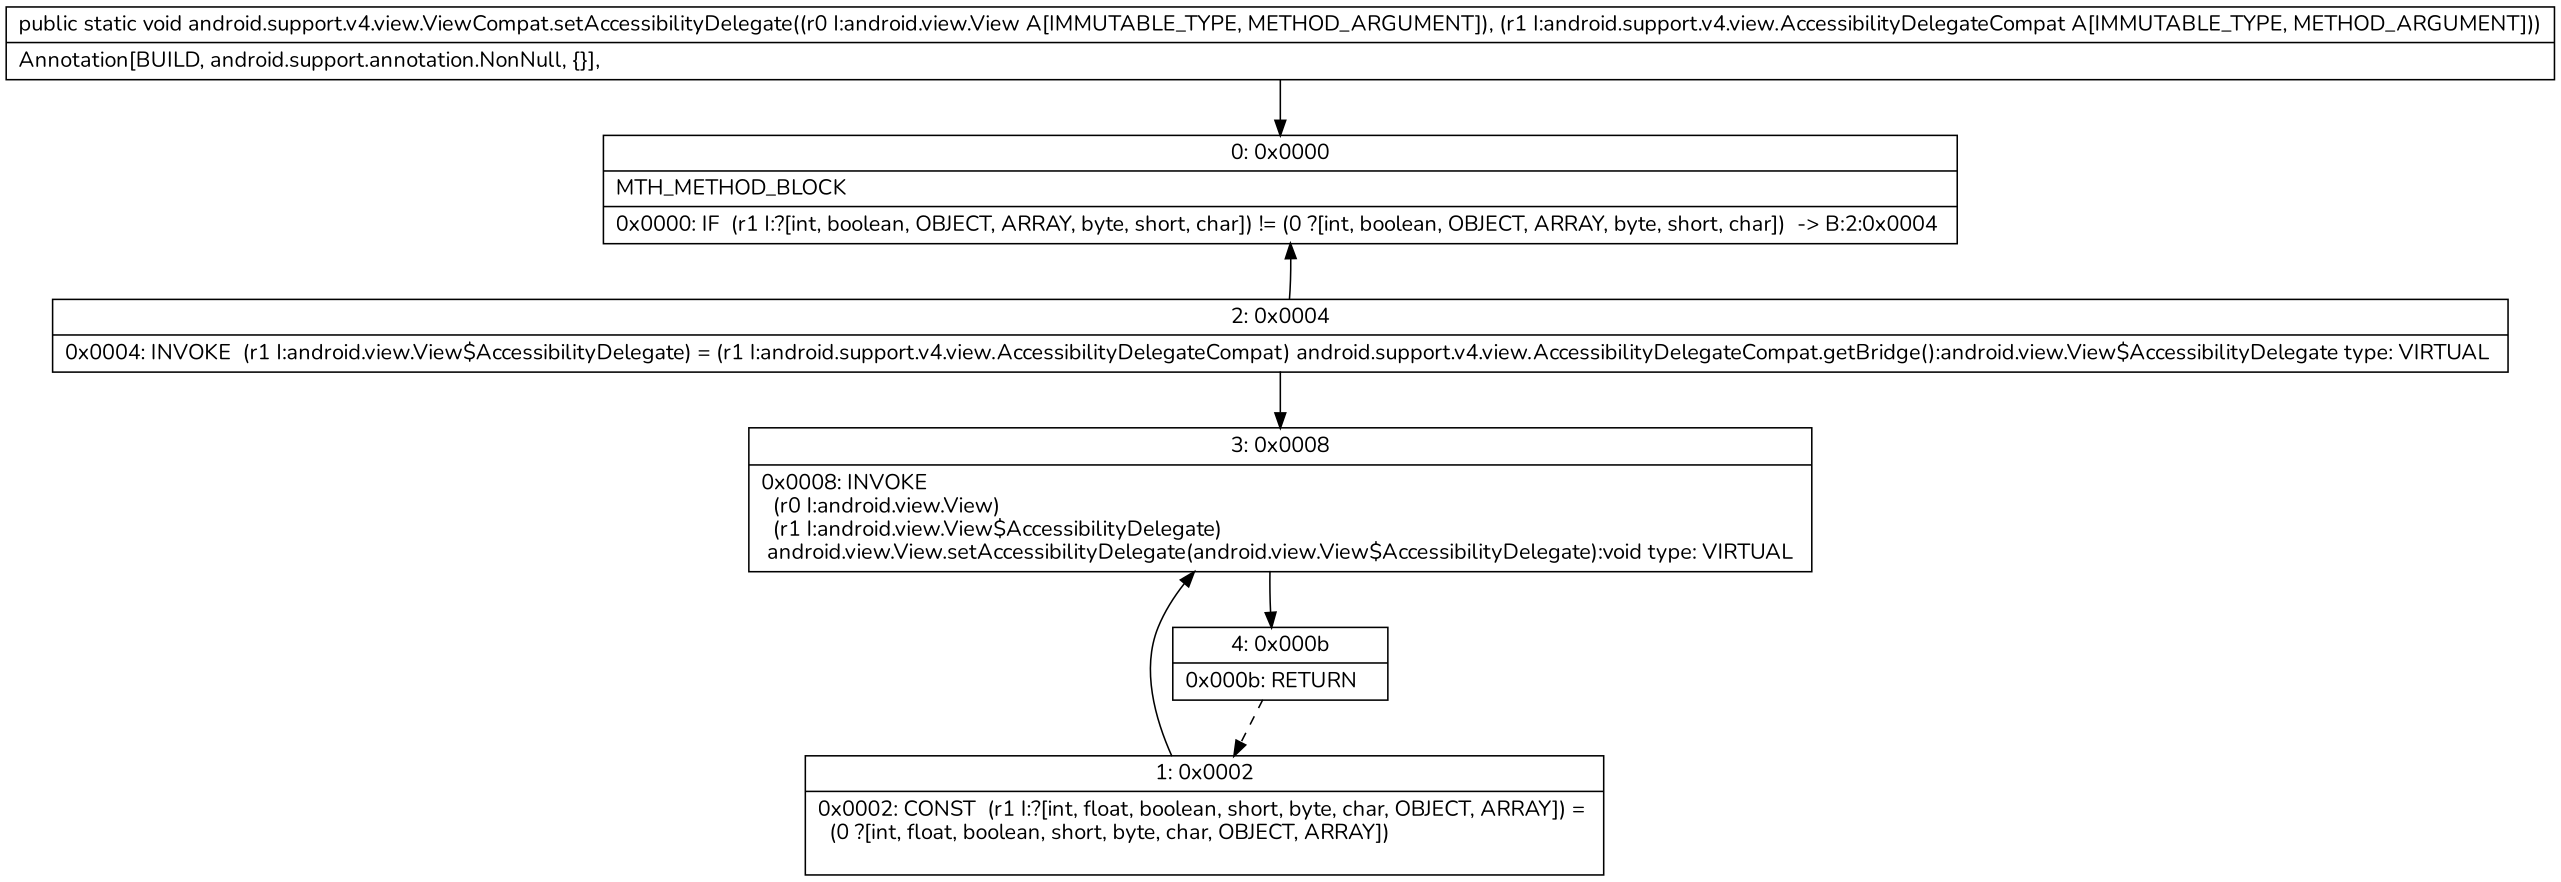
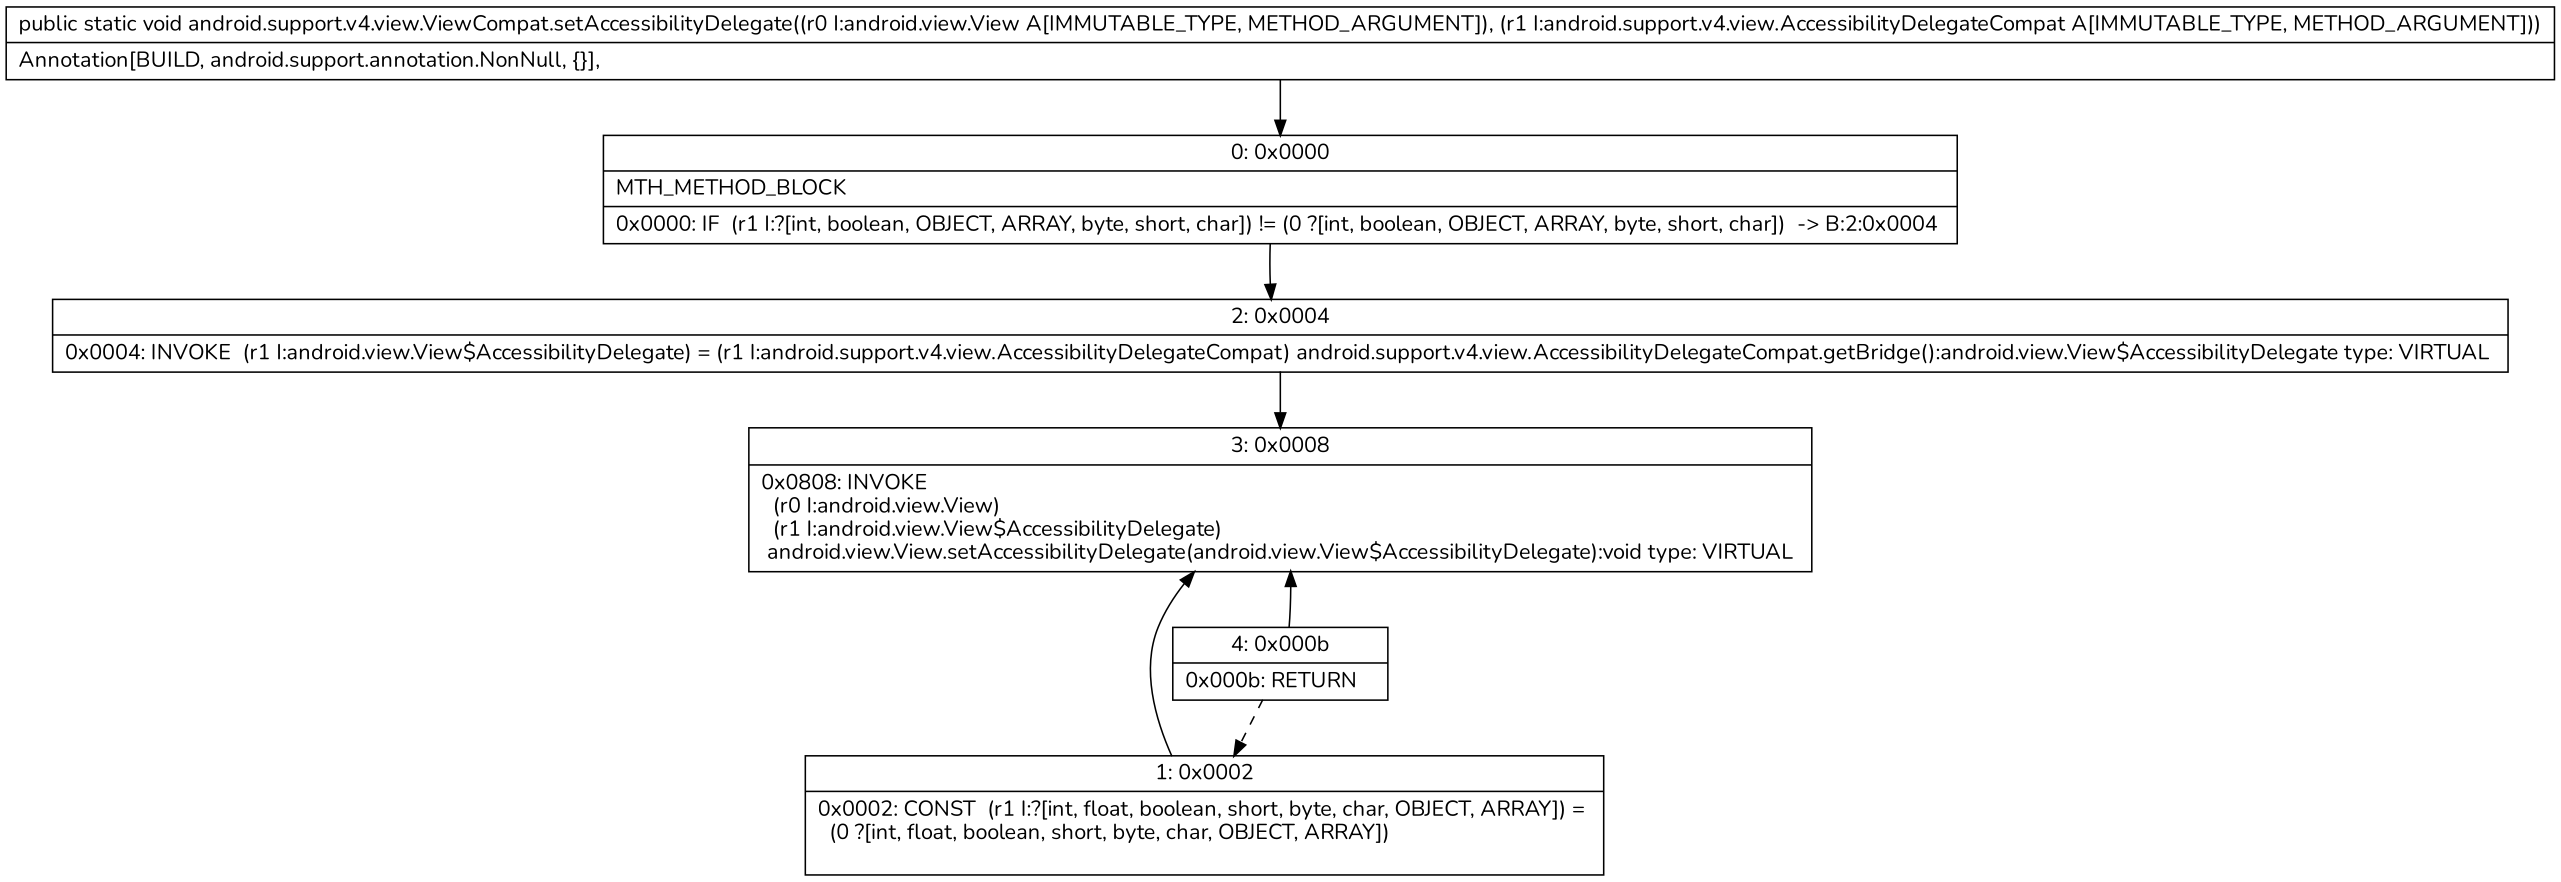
(1291, 279) -> (1270, 264)
(850, 483) -> (850, 483)
(1270, 592) -> (1290, 607)
